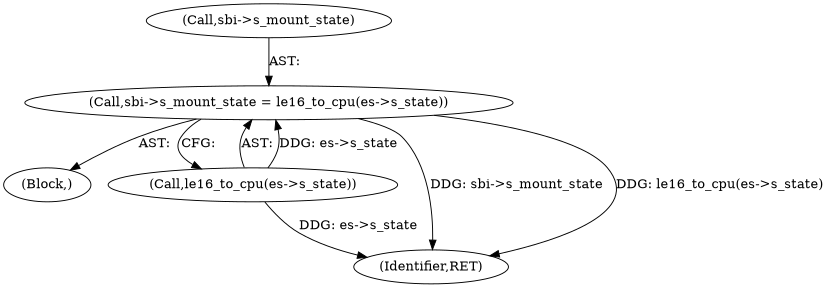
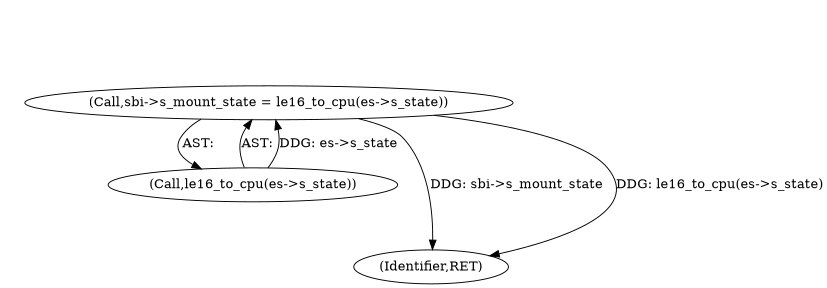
(269, 21) -> none
(201, 144) -> (201, 144)
(47, 185) -> none
(306, 237) -> none
